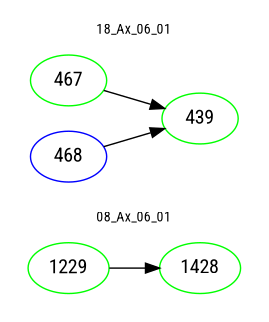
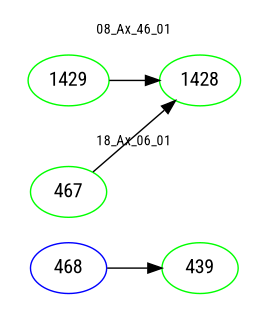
(127, 97) -> (129, 141)
(134, 218) -> (134, 30)
(69, 268) -> (69, 80)
